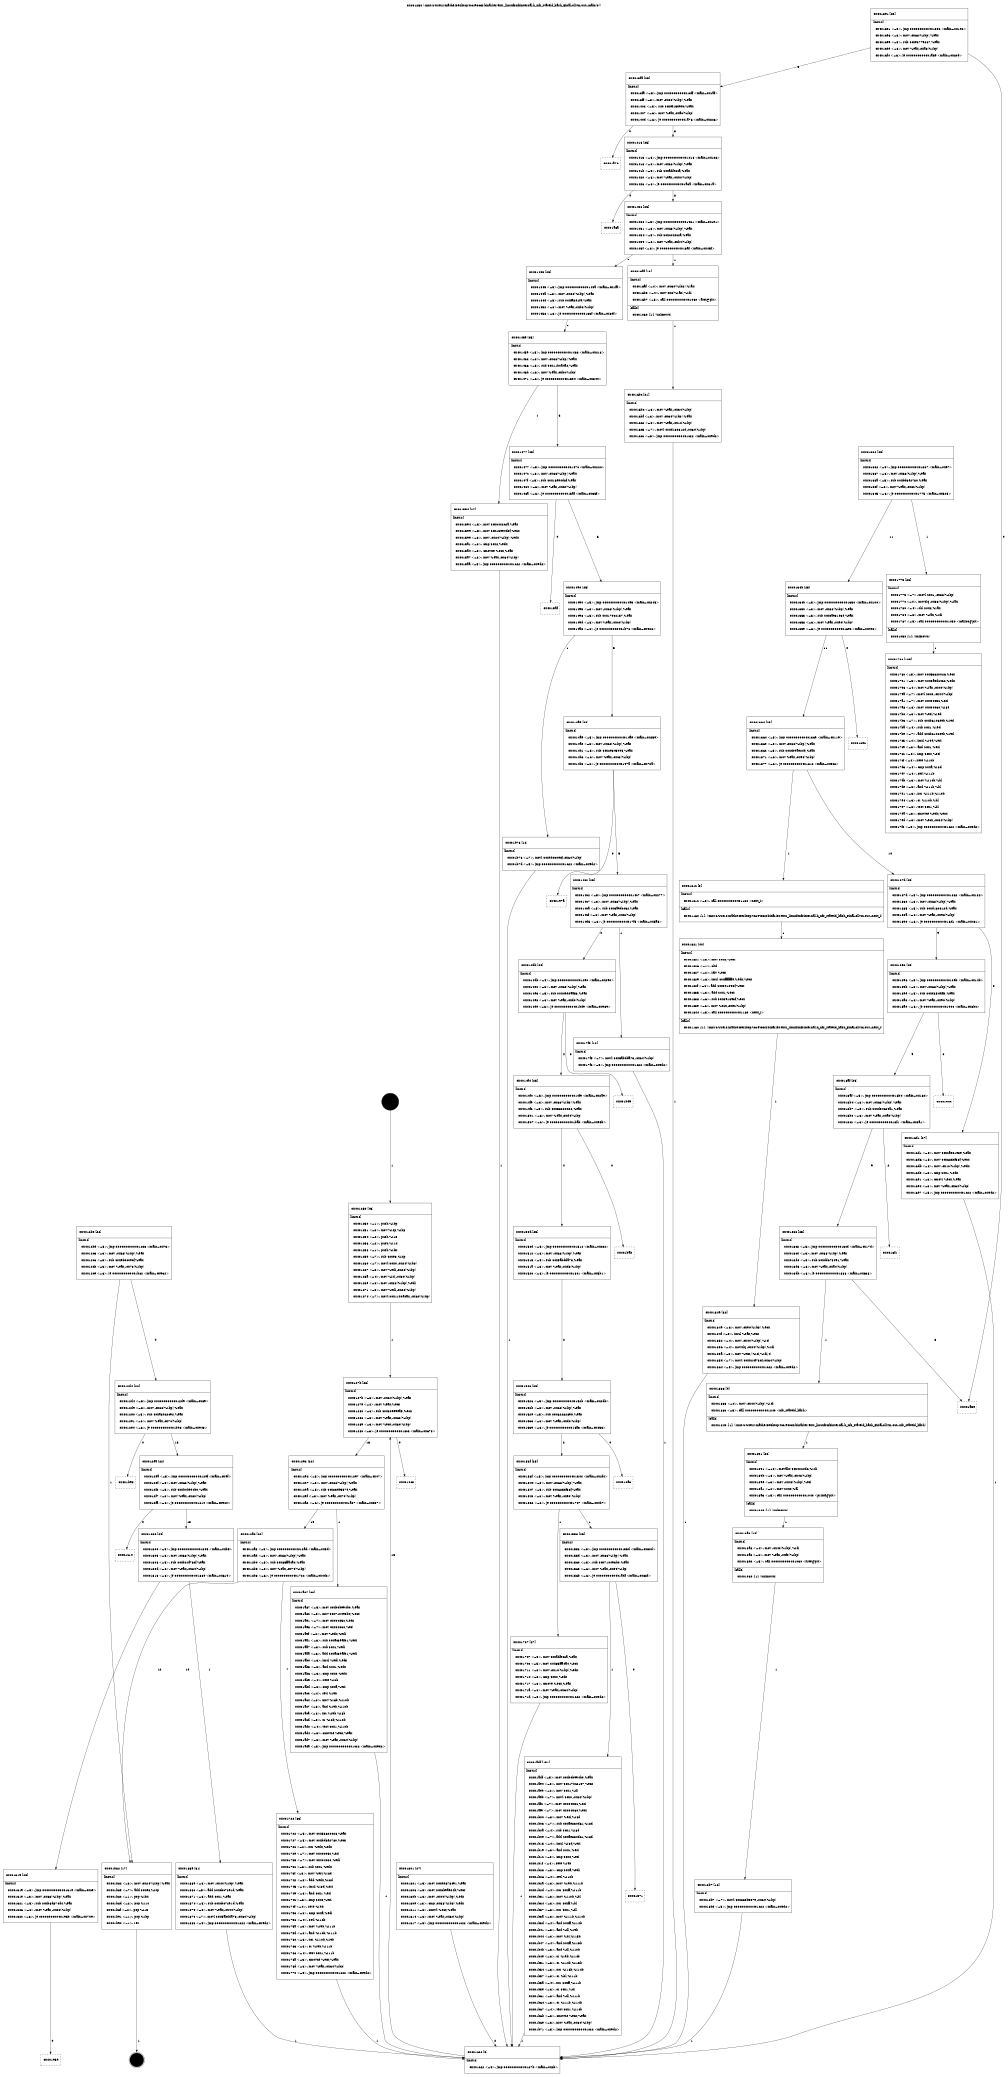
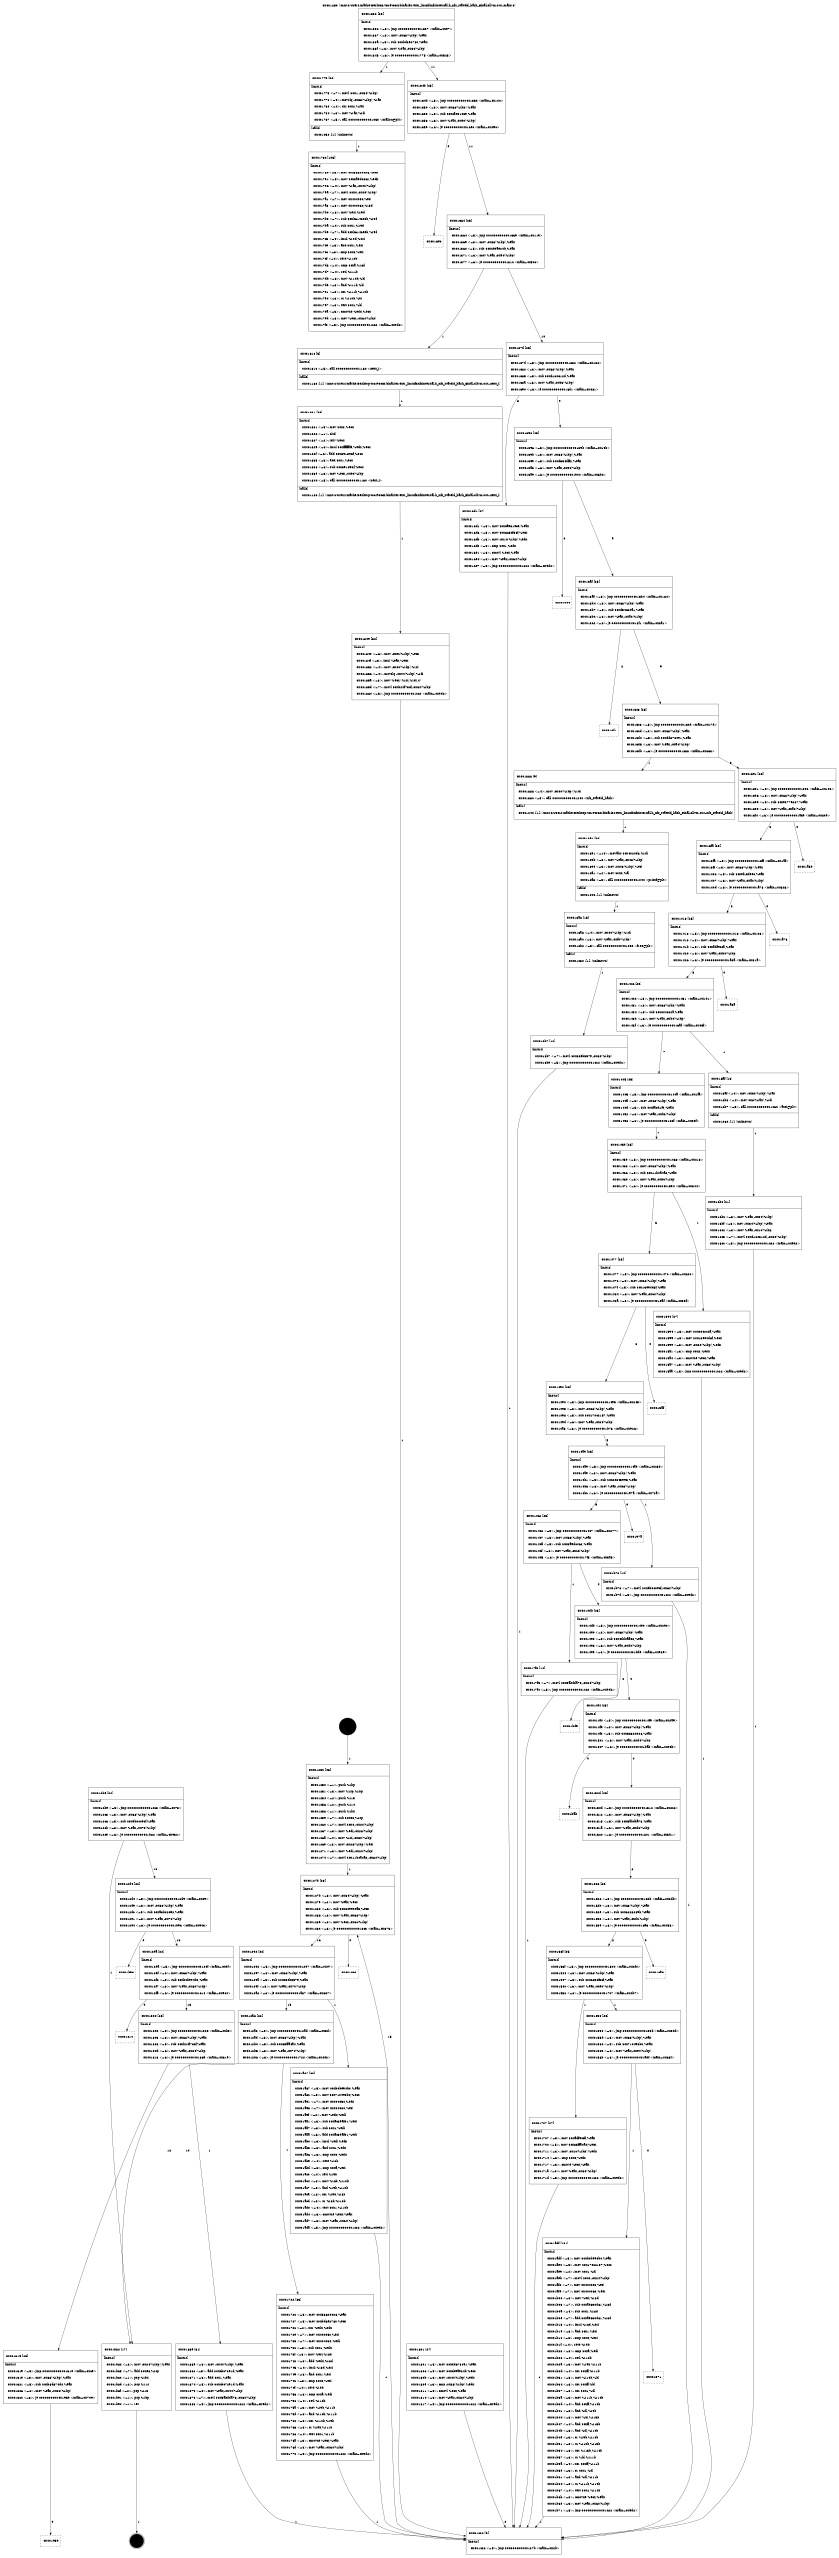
(543, 732) -> (651, 1531)
(155, 1340) -> (155, 1869)
(906, 1340) -> (728, 762)
